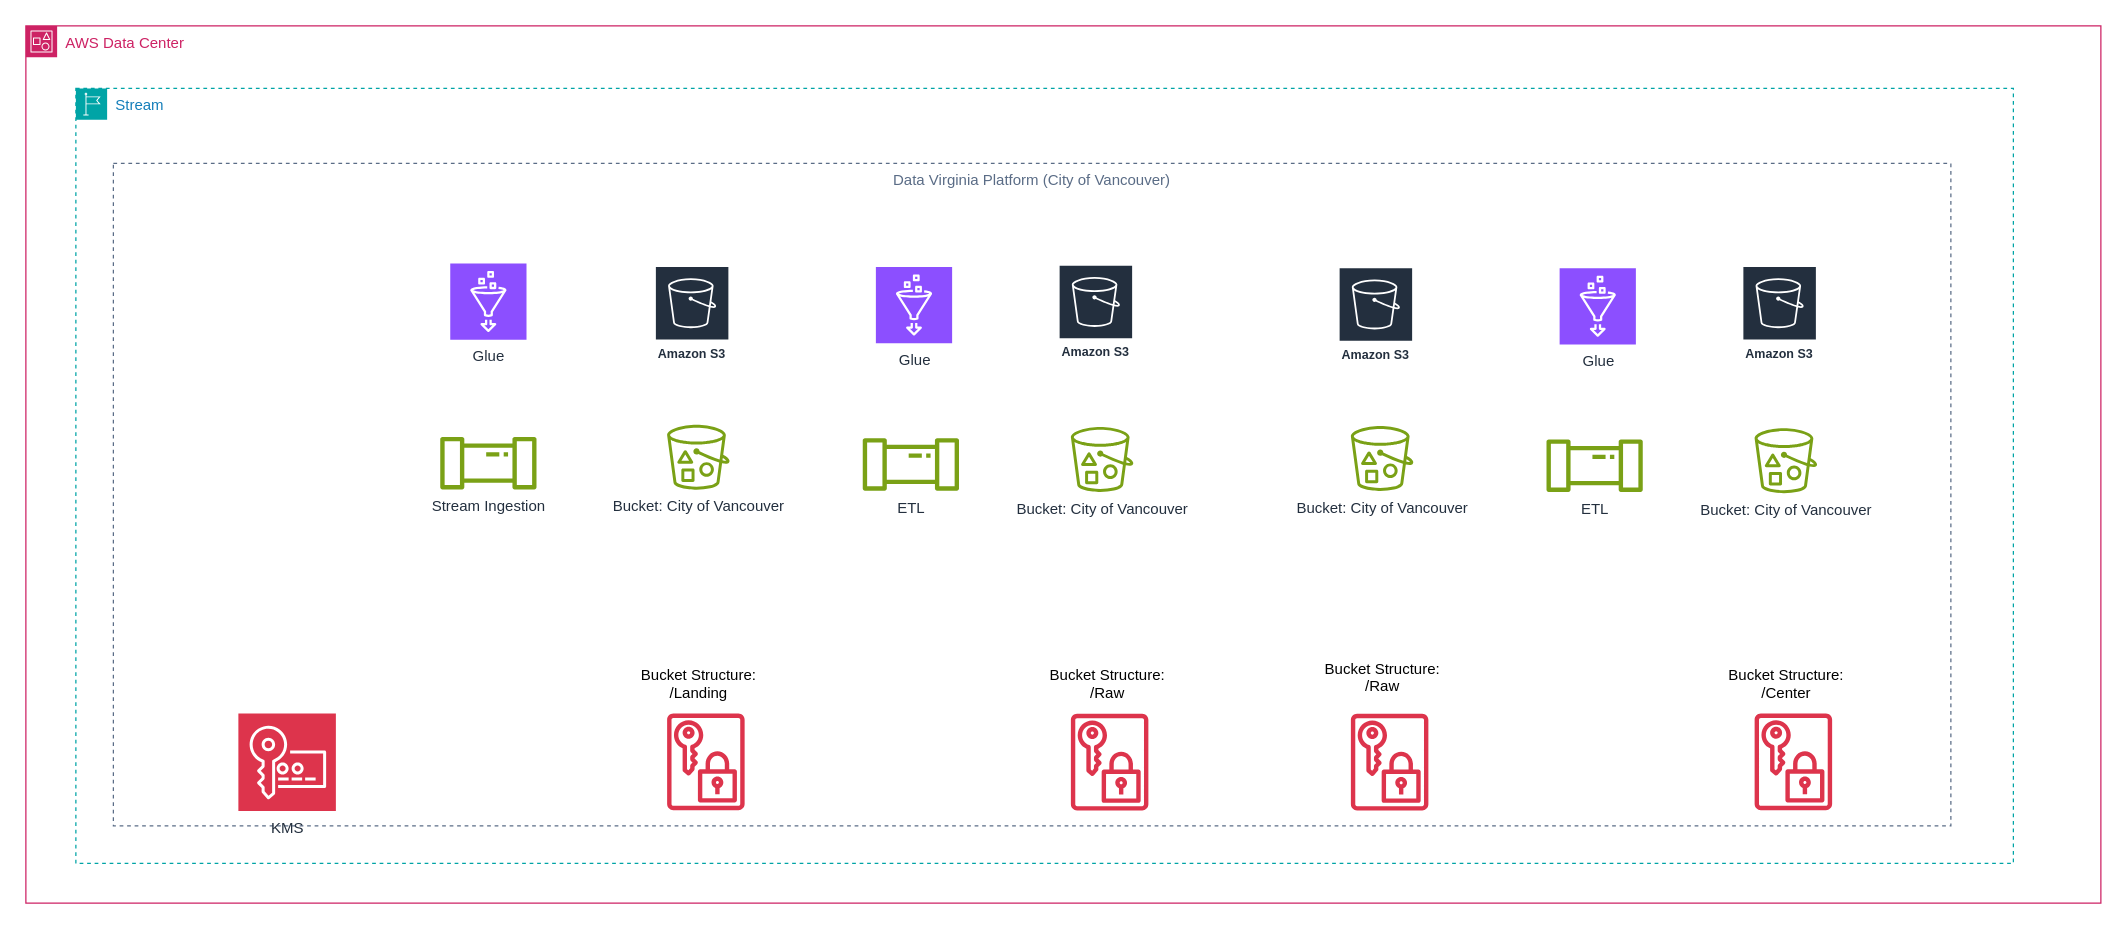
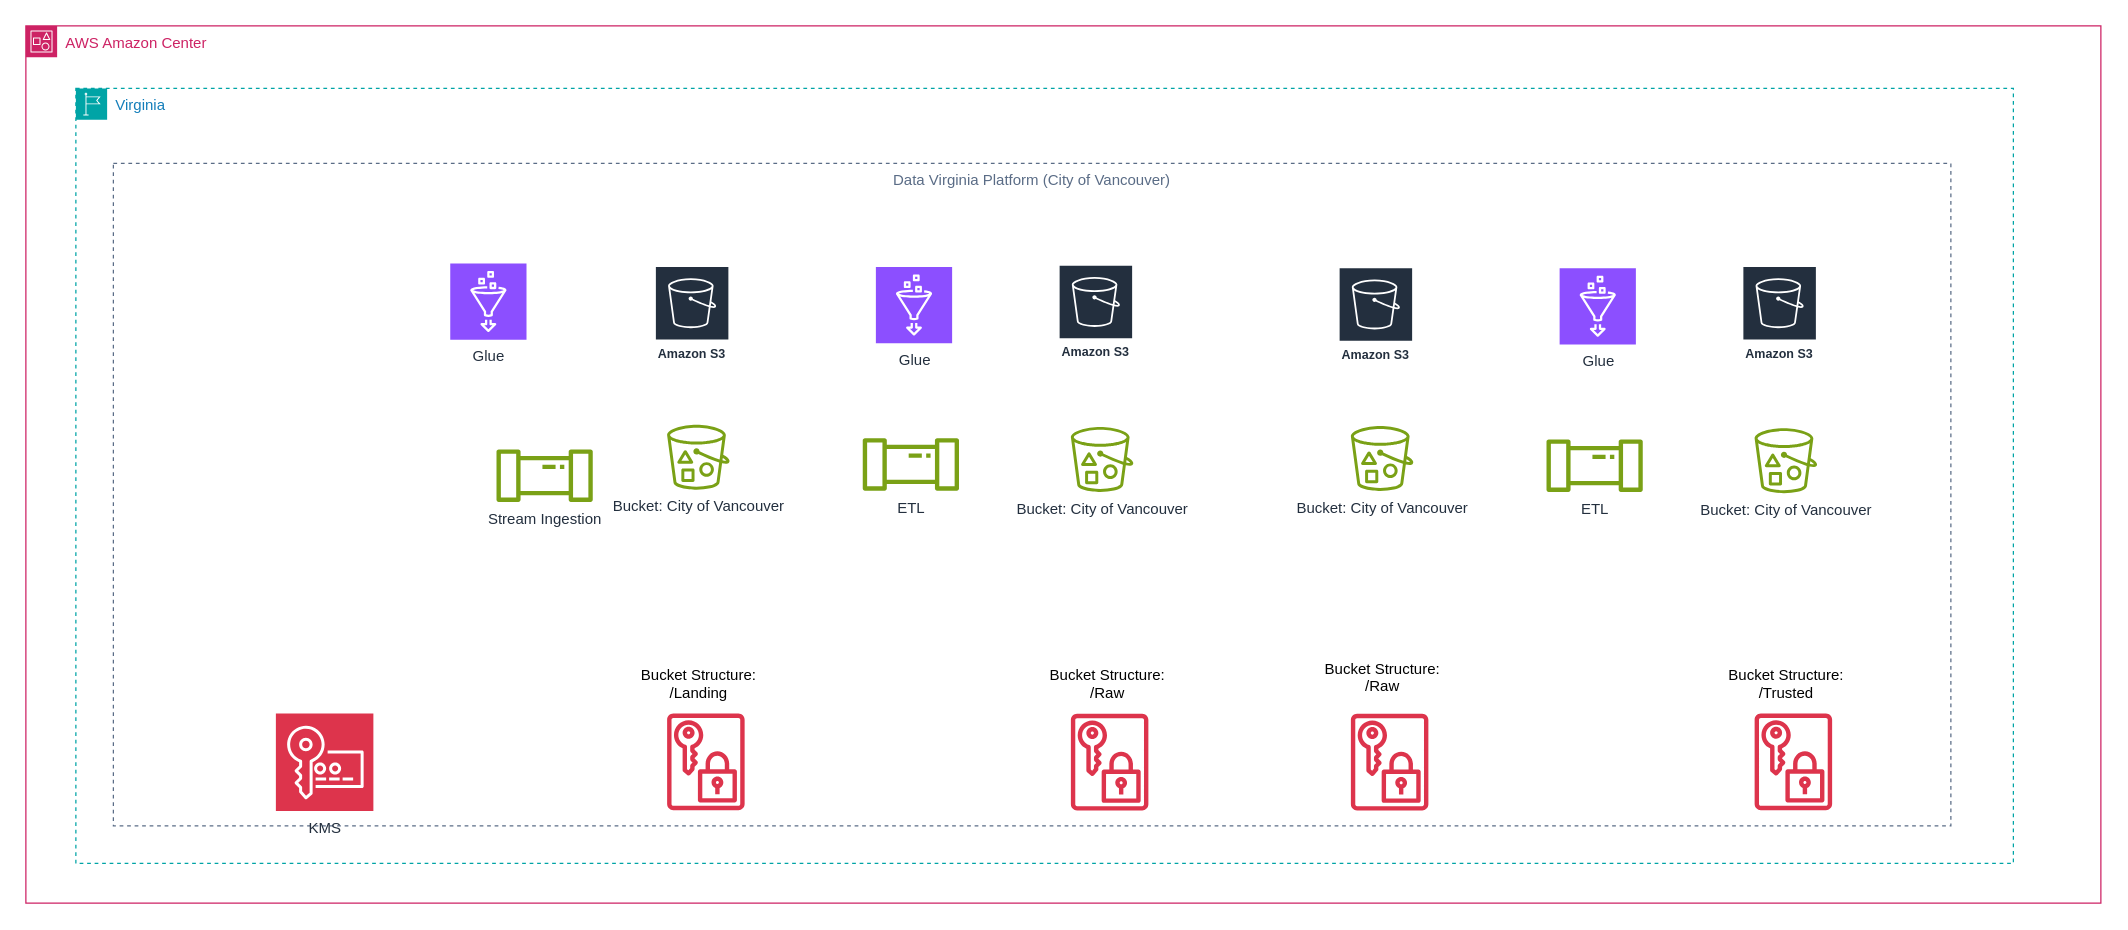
(125, 43) -> (133, 43)
(141, 106) -> (143, 106)
(488, 463) -> (544, 476)
(1786, 685) -> (1786, 685)
(287, 762) -> (324, 762)
